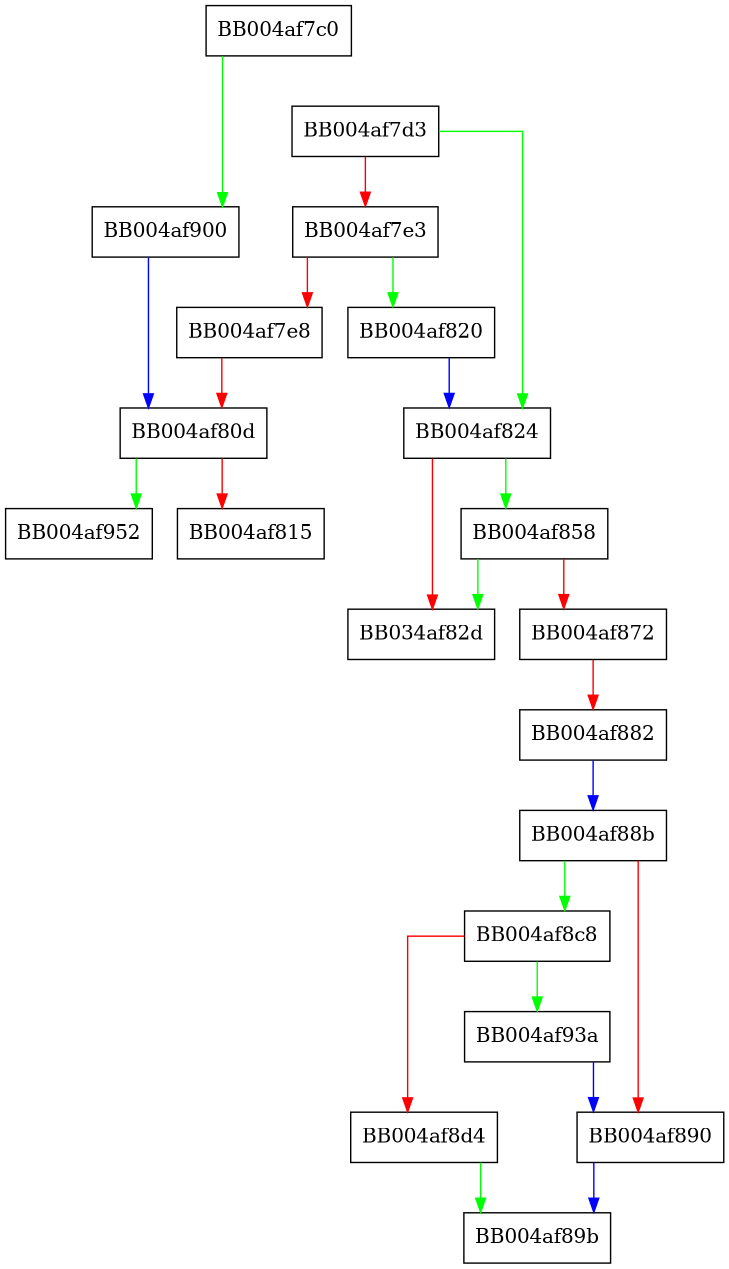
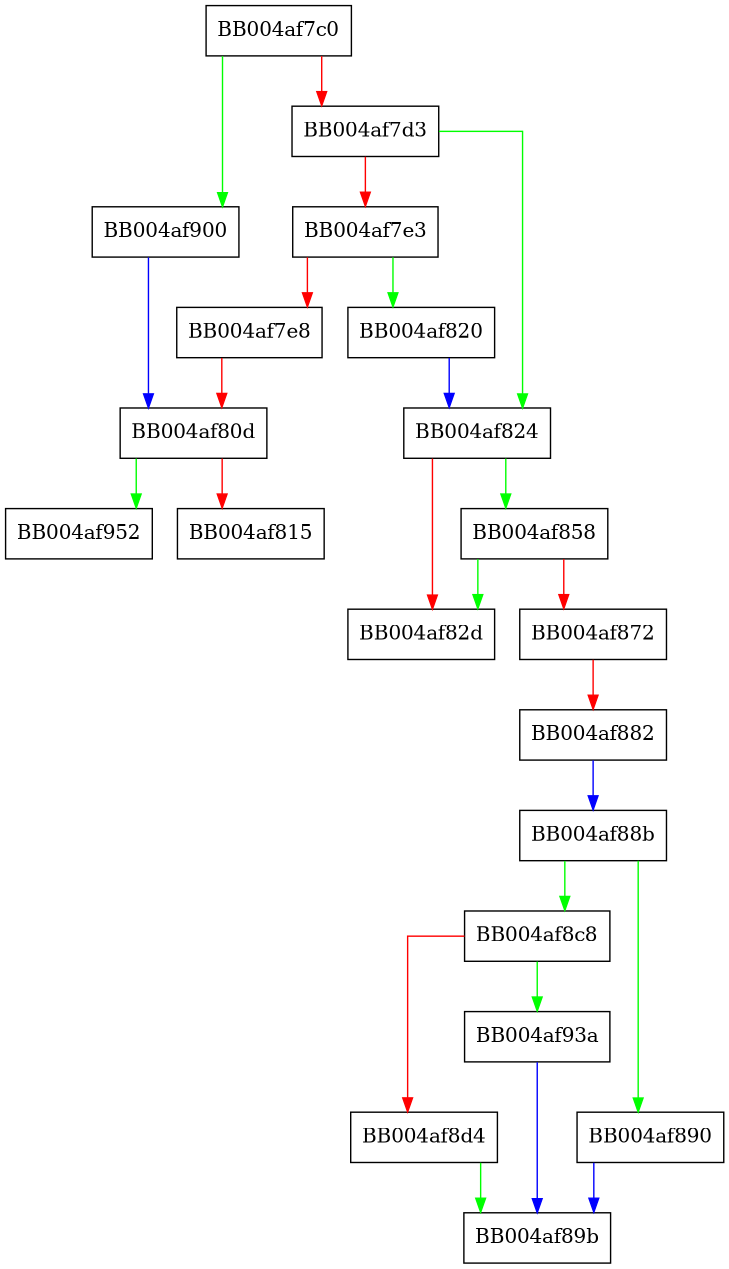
none -> (322, 74)
(421, 634) -> (421, 634)
(638, 979) -> (638, 979)
(593, 1080) -> (537, 1130)
